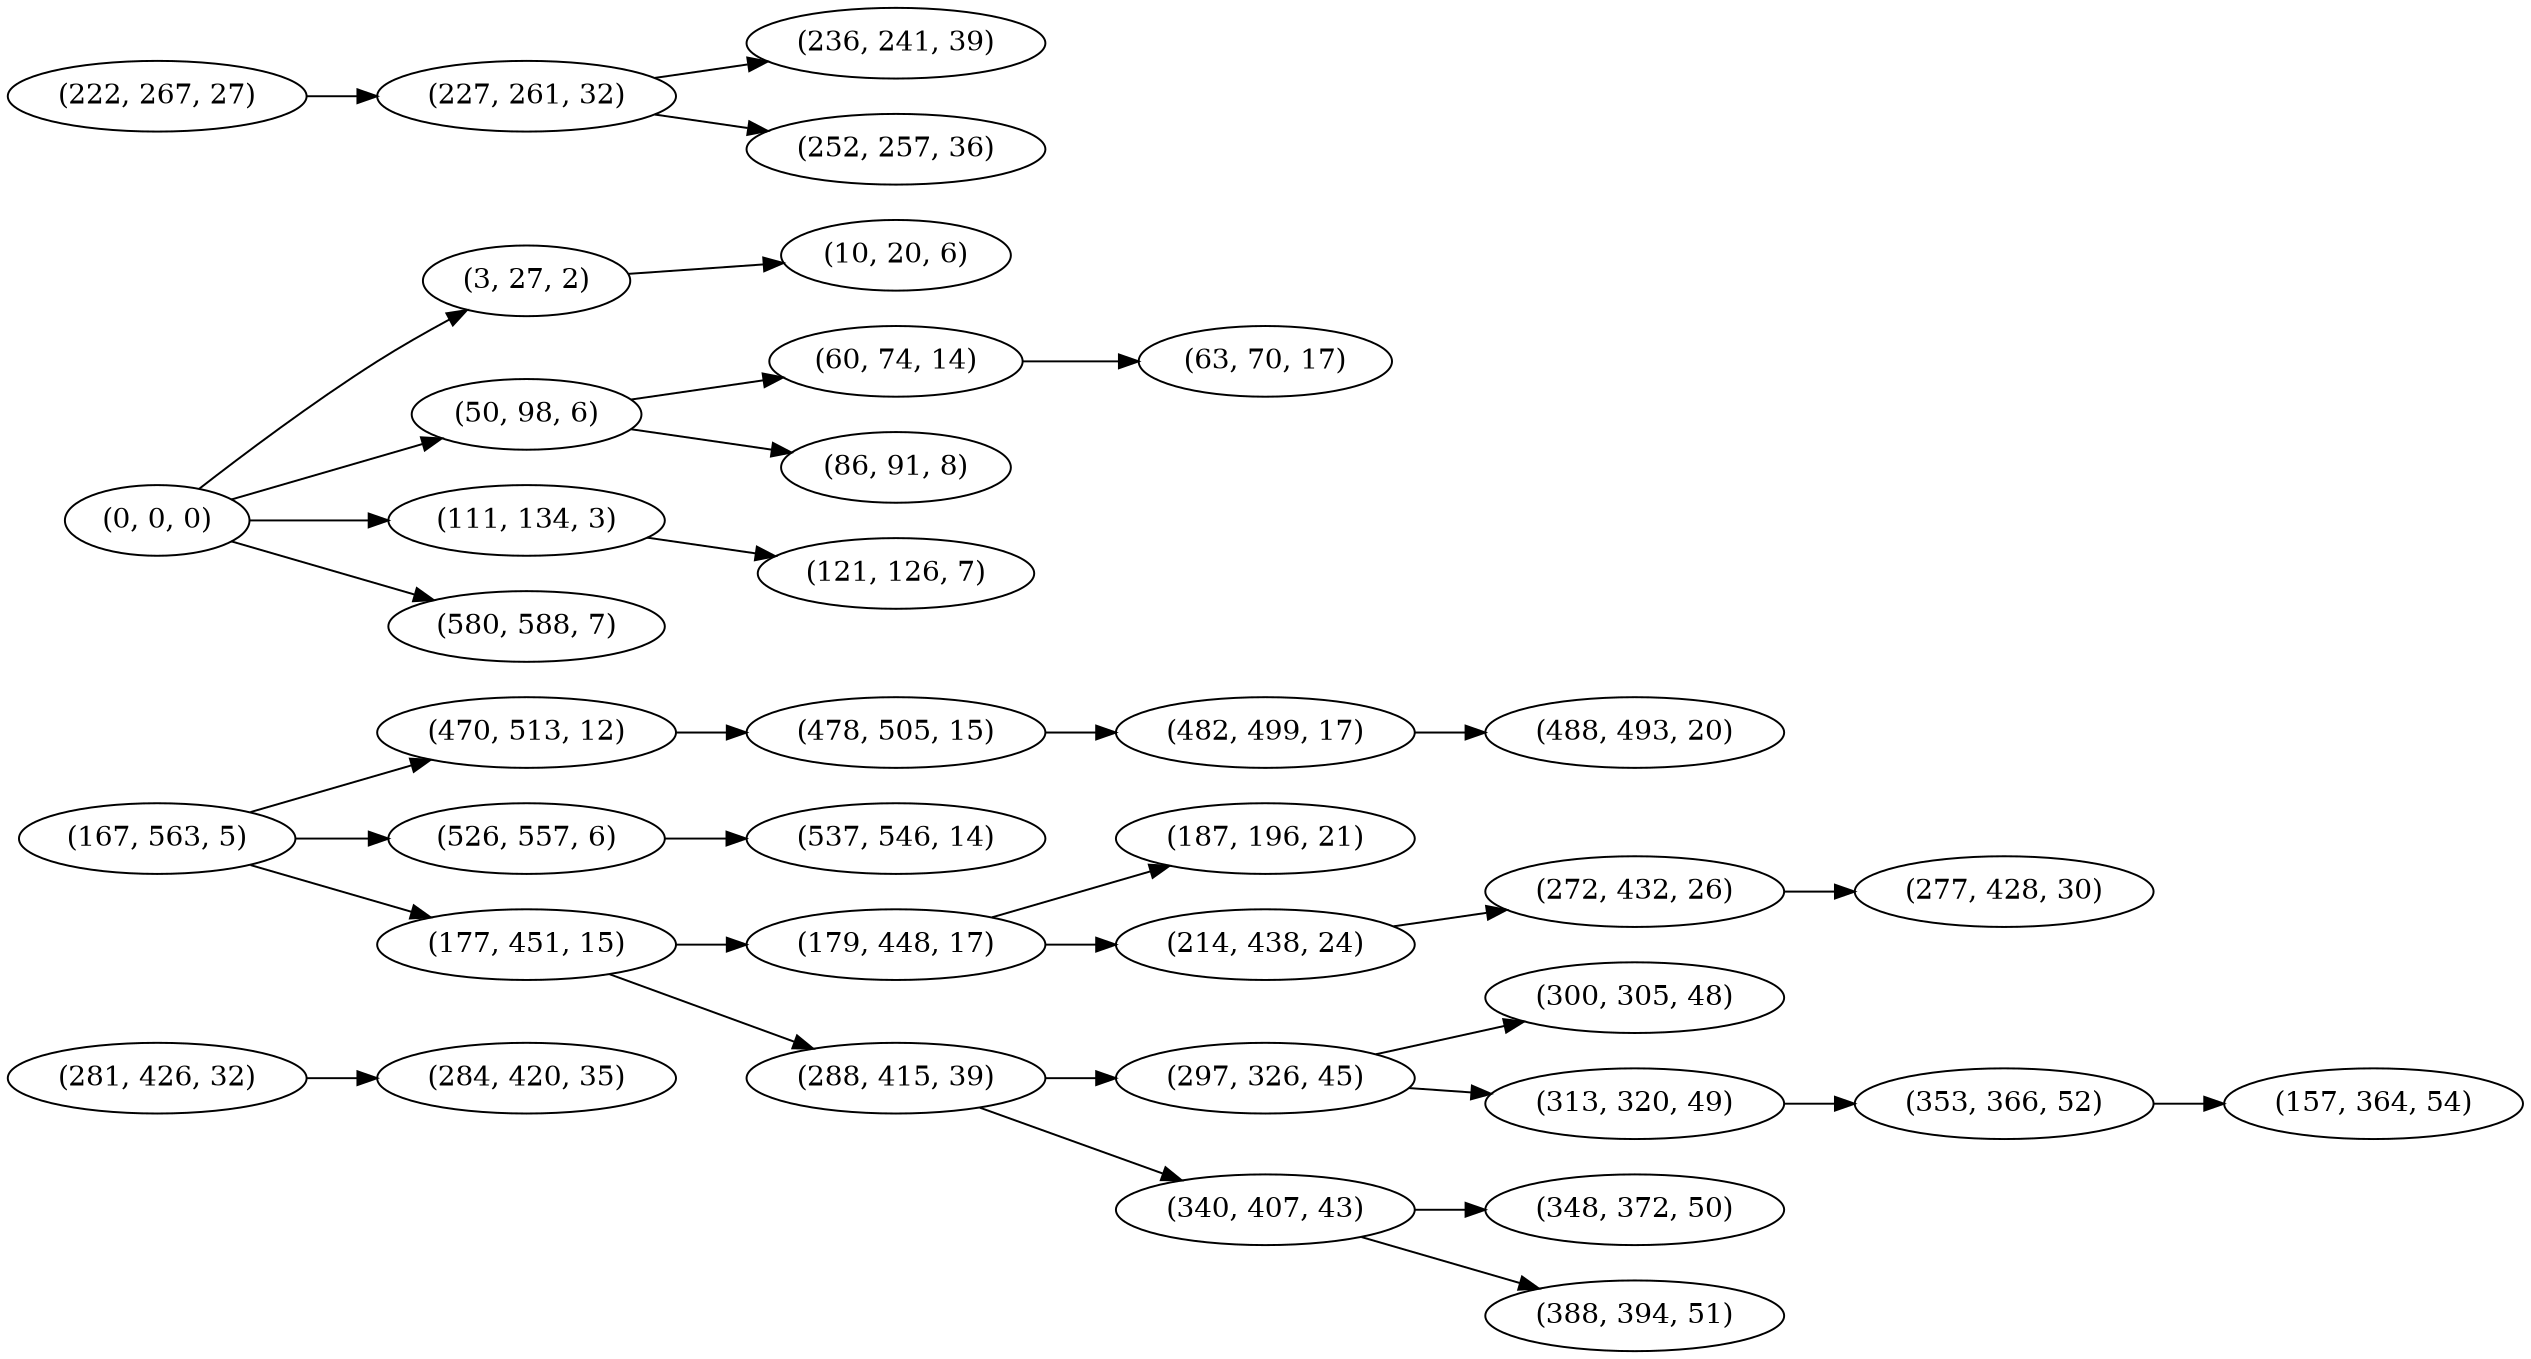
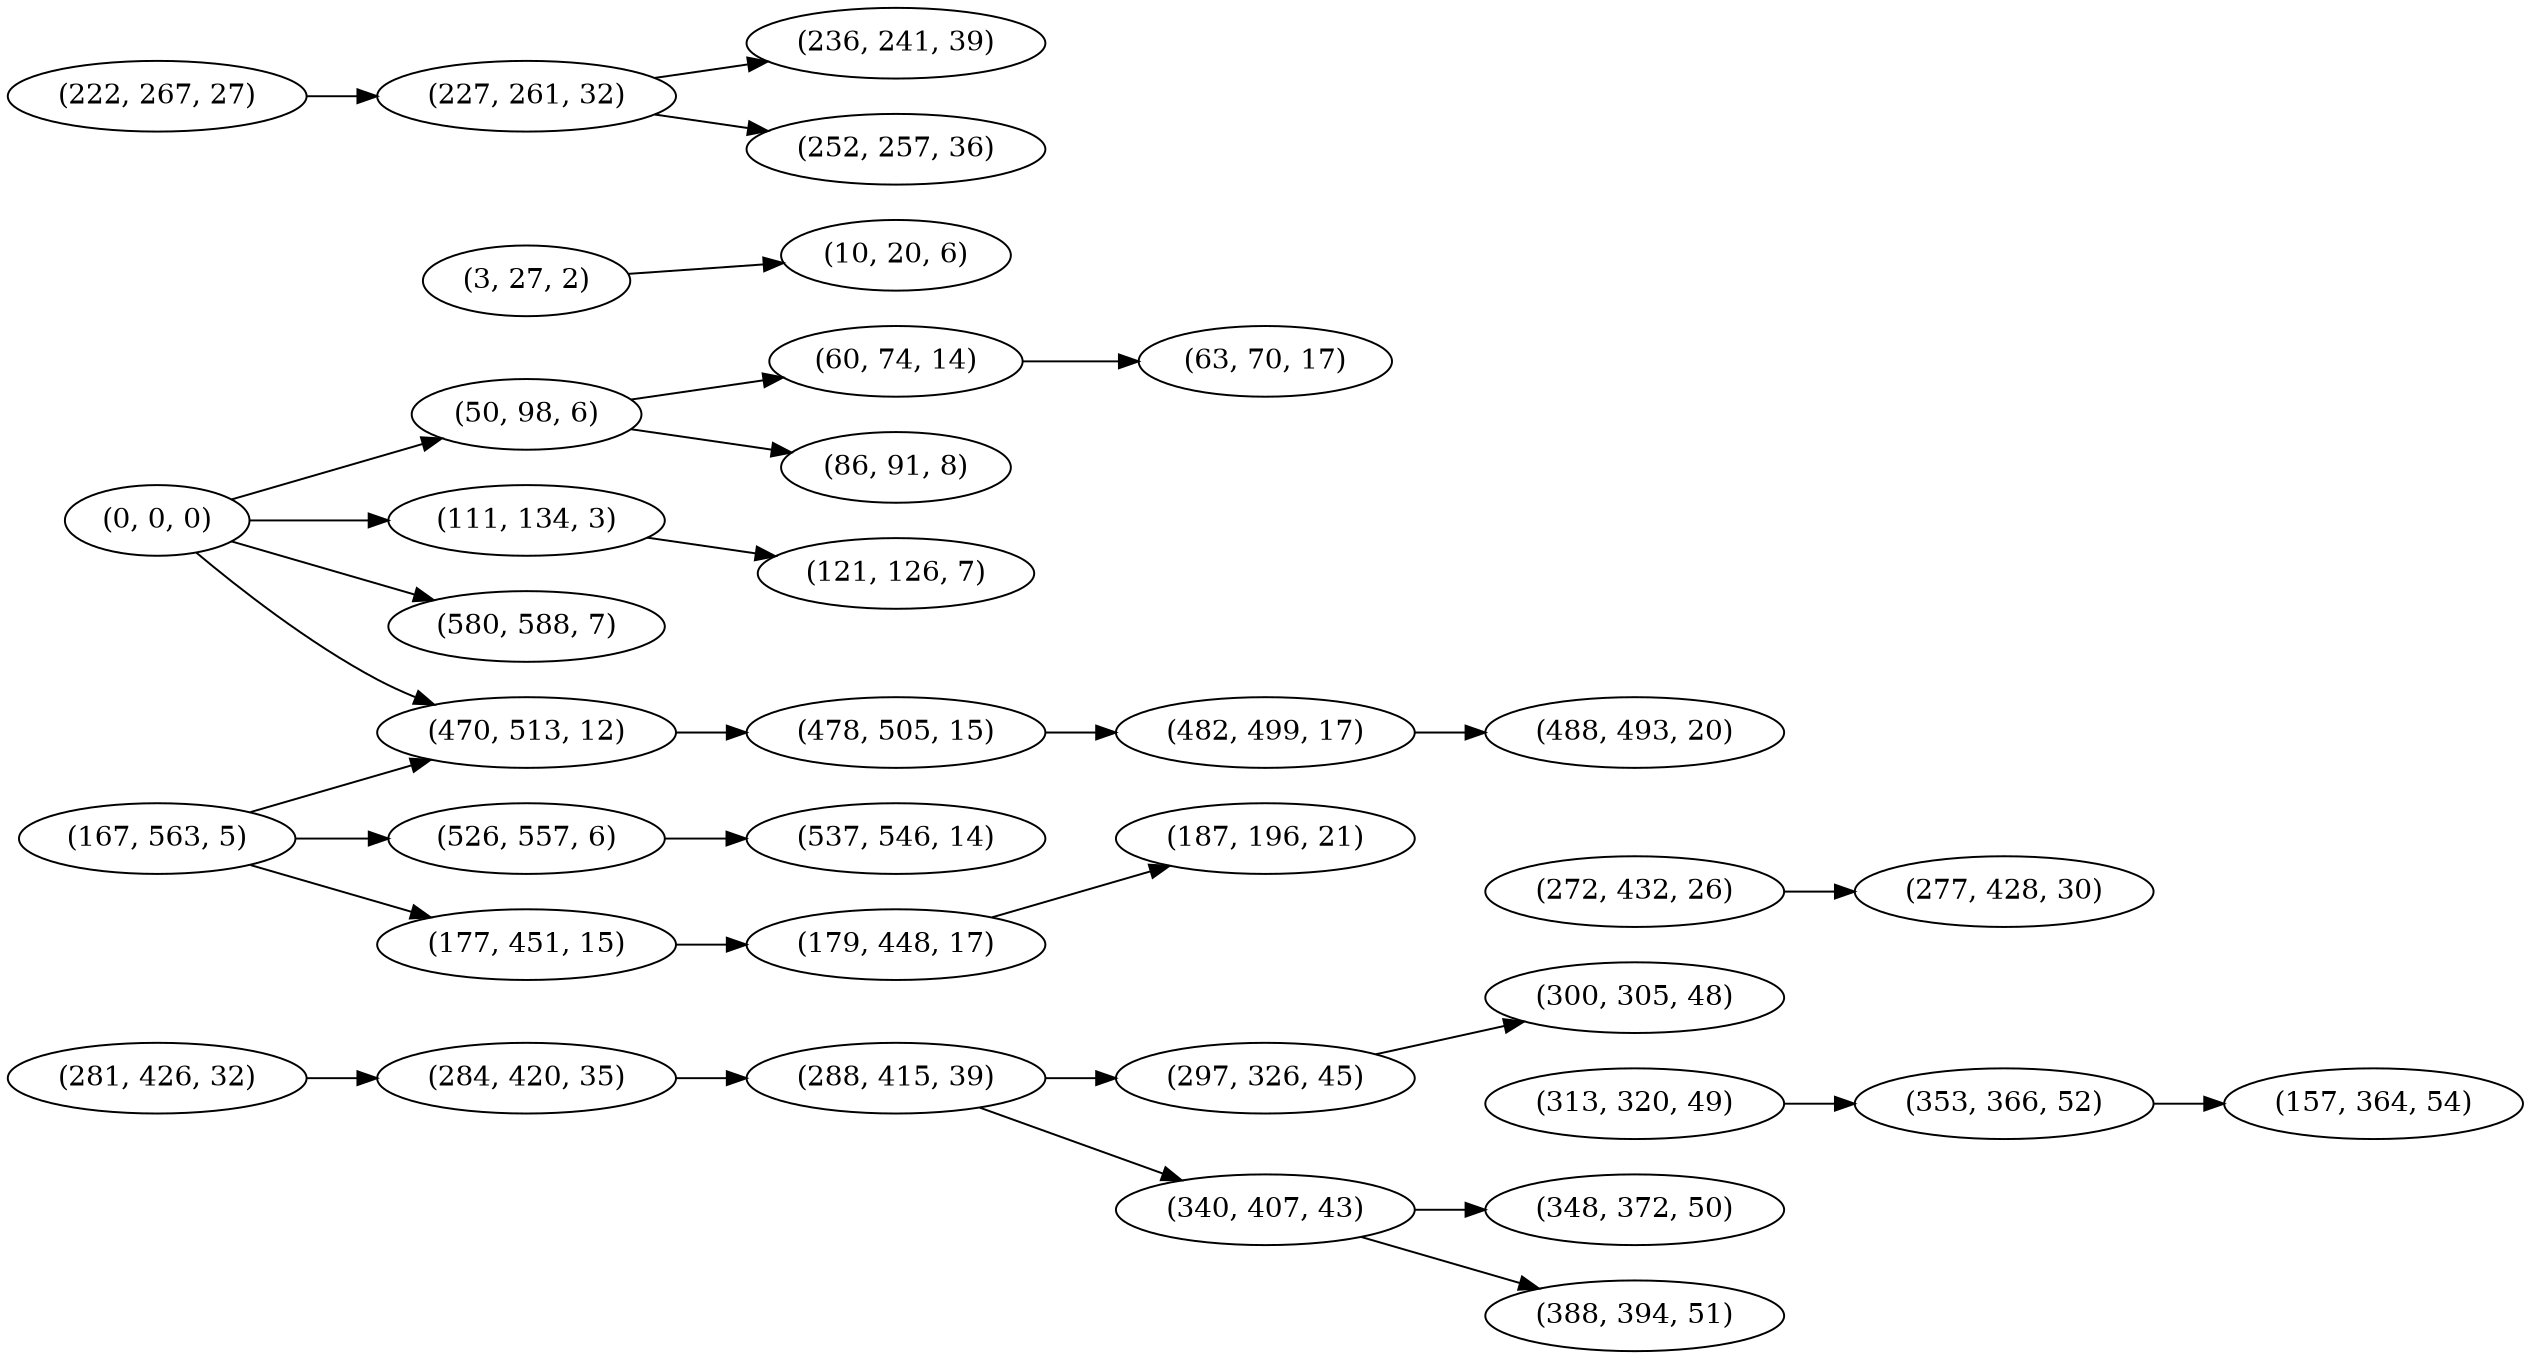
(321, 399) -> (301, 633)
(1265, 945) -> none
(702, 1008) -> (701, 1078)
(1440, 1090) -> none
